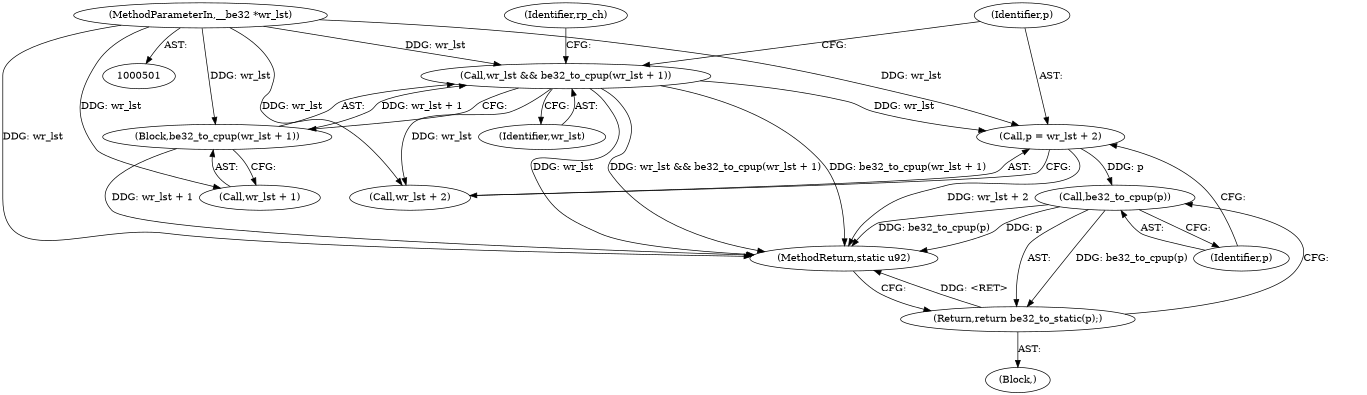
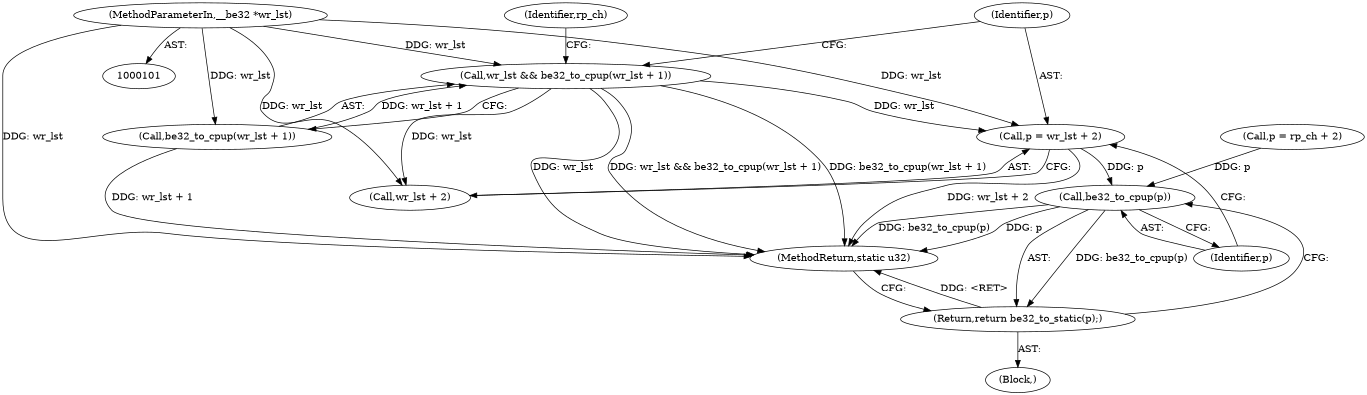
(139, 76) -> (139, 76)
(217, 137) -> (217, 137)
(542, 137) -> none
none -> (1292, 137)
(260, 198) -> none
(844, 258) -> (844, 258)
